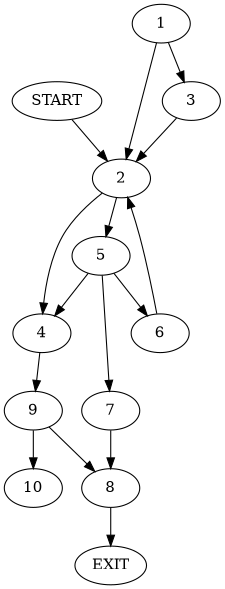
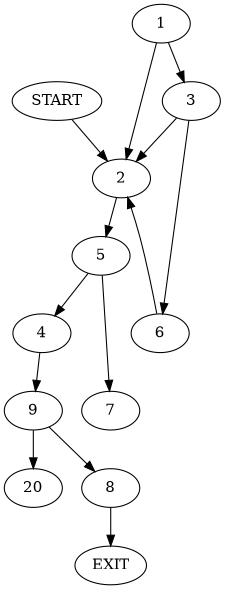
(60, 241) -> none
(127, 290) -> (176, 212)
(111, 444) -> none
(33, 488) -> (33, 488)
